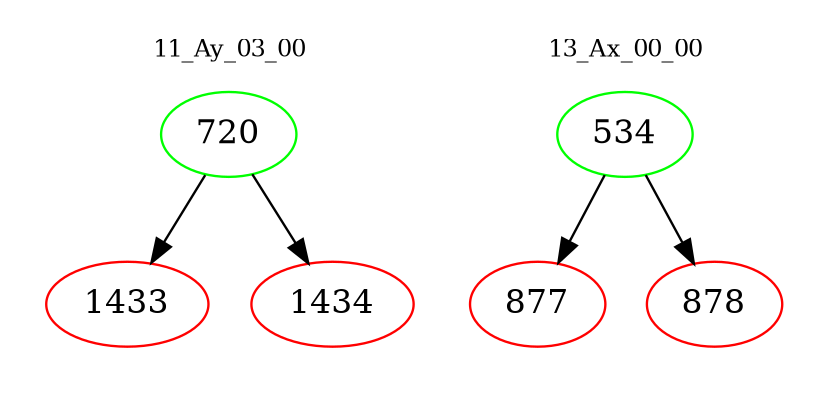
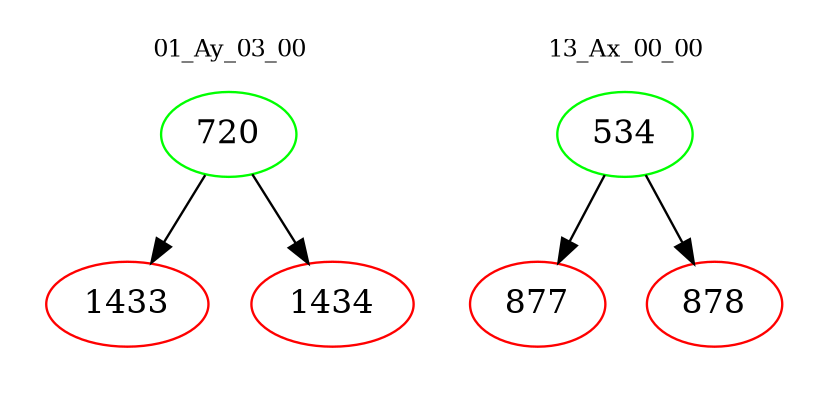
(230, 51) -> (230, 51)
